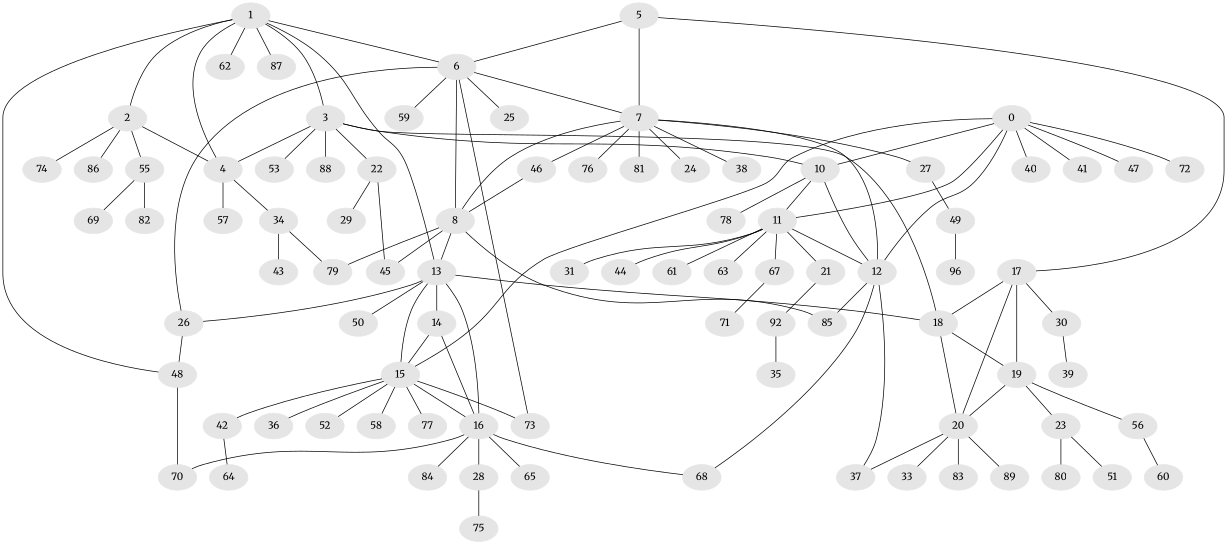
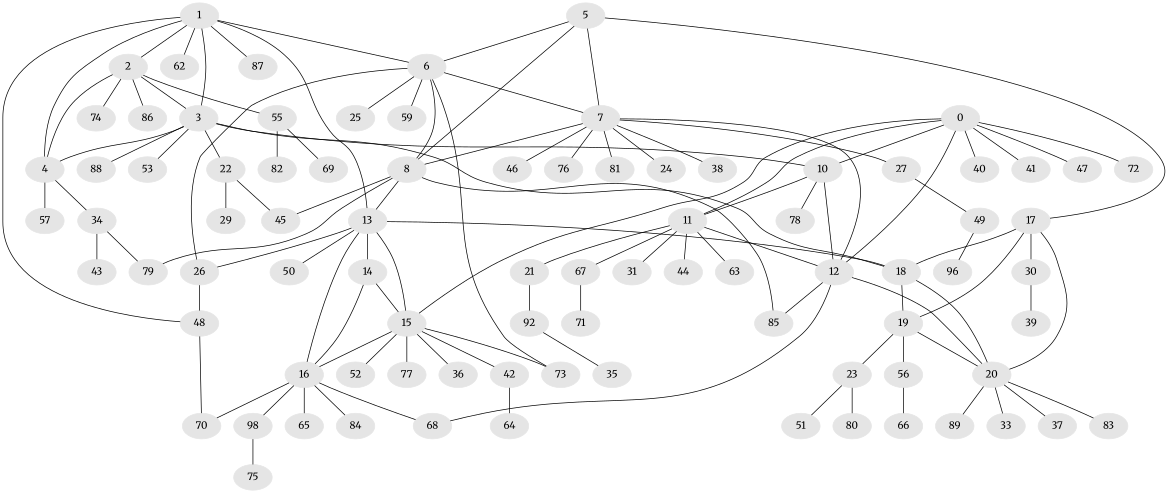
none -> (164, 93)
(496, 195) -> (496, 93)
(672, 272) -> none
(884, 377) -> (925, 308)
(376, 426) -> none
(479, 477) -> (253, 426)
(1164, 477) -> (903, 426)
